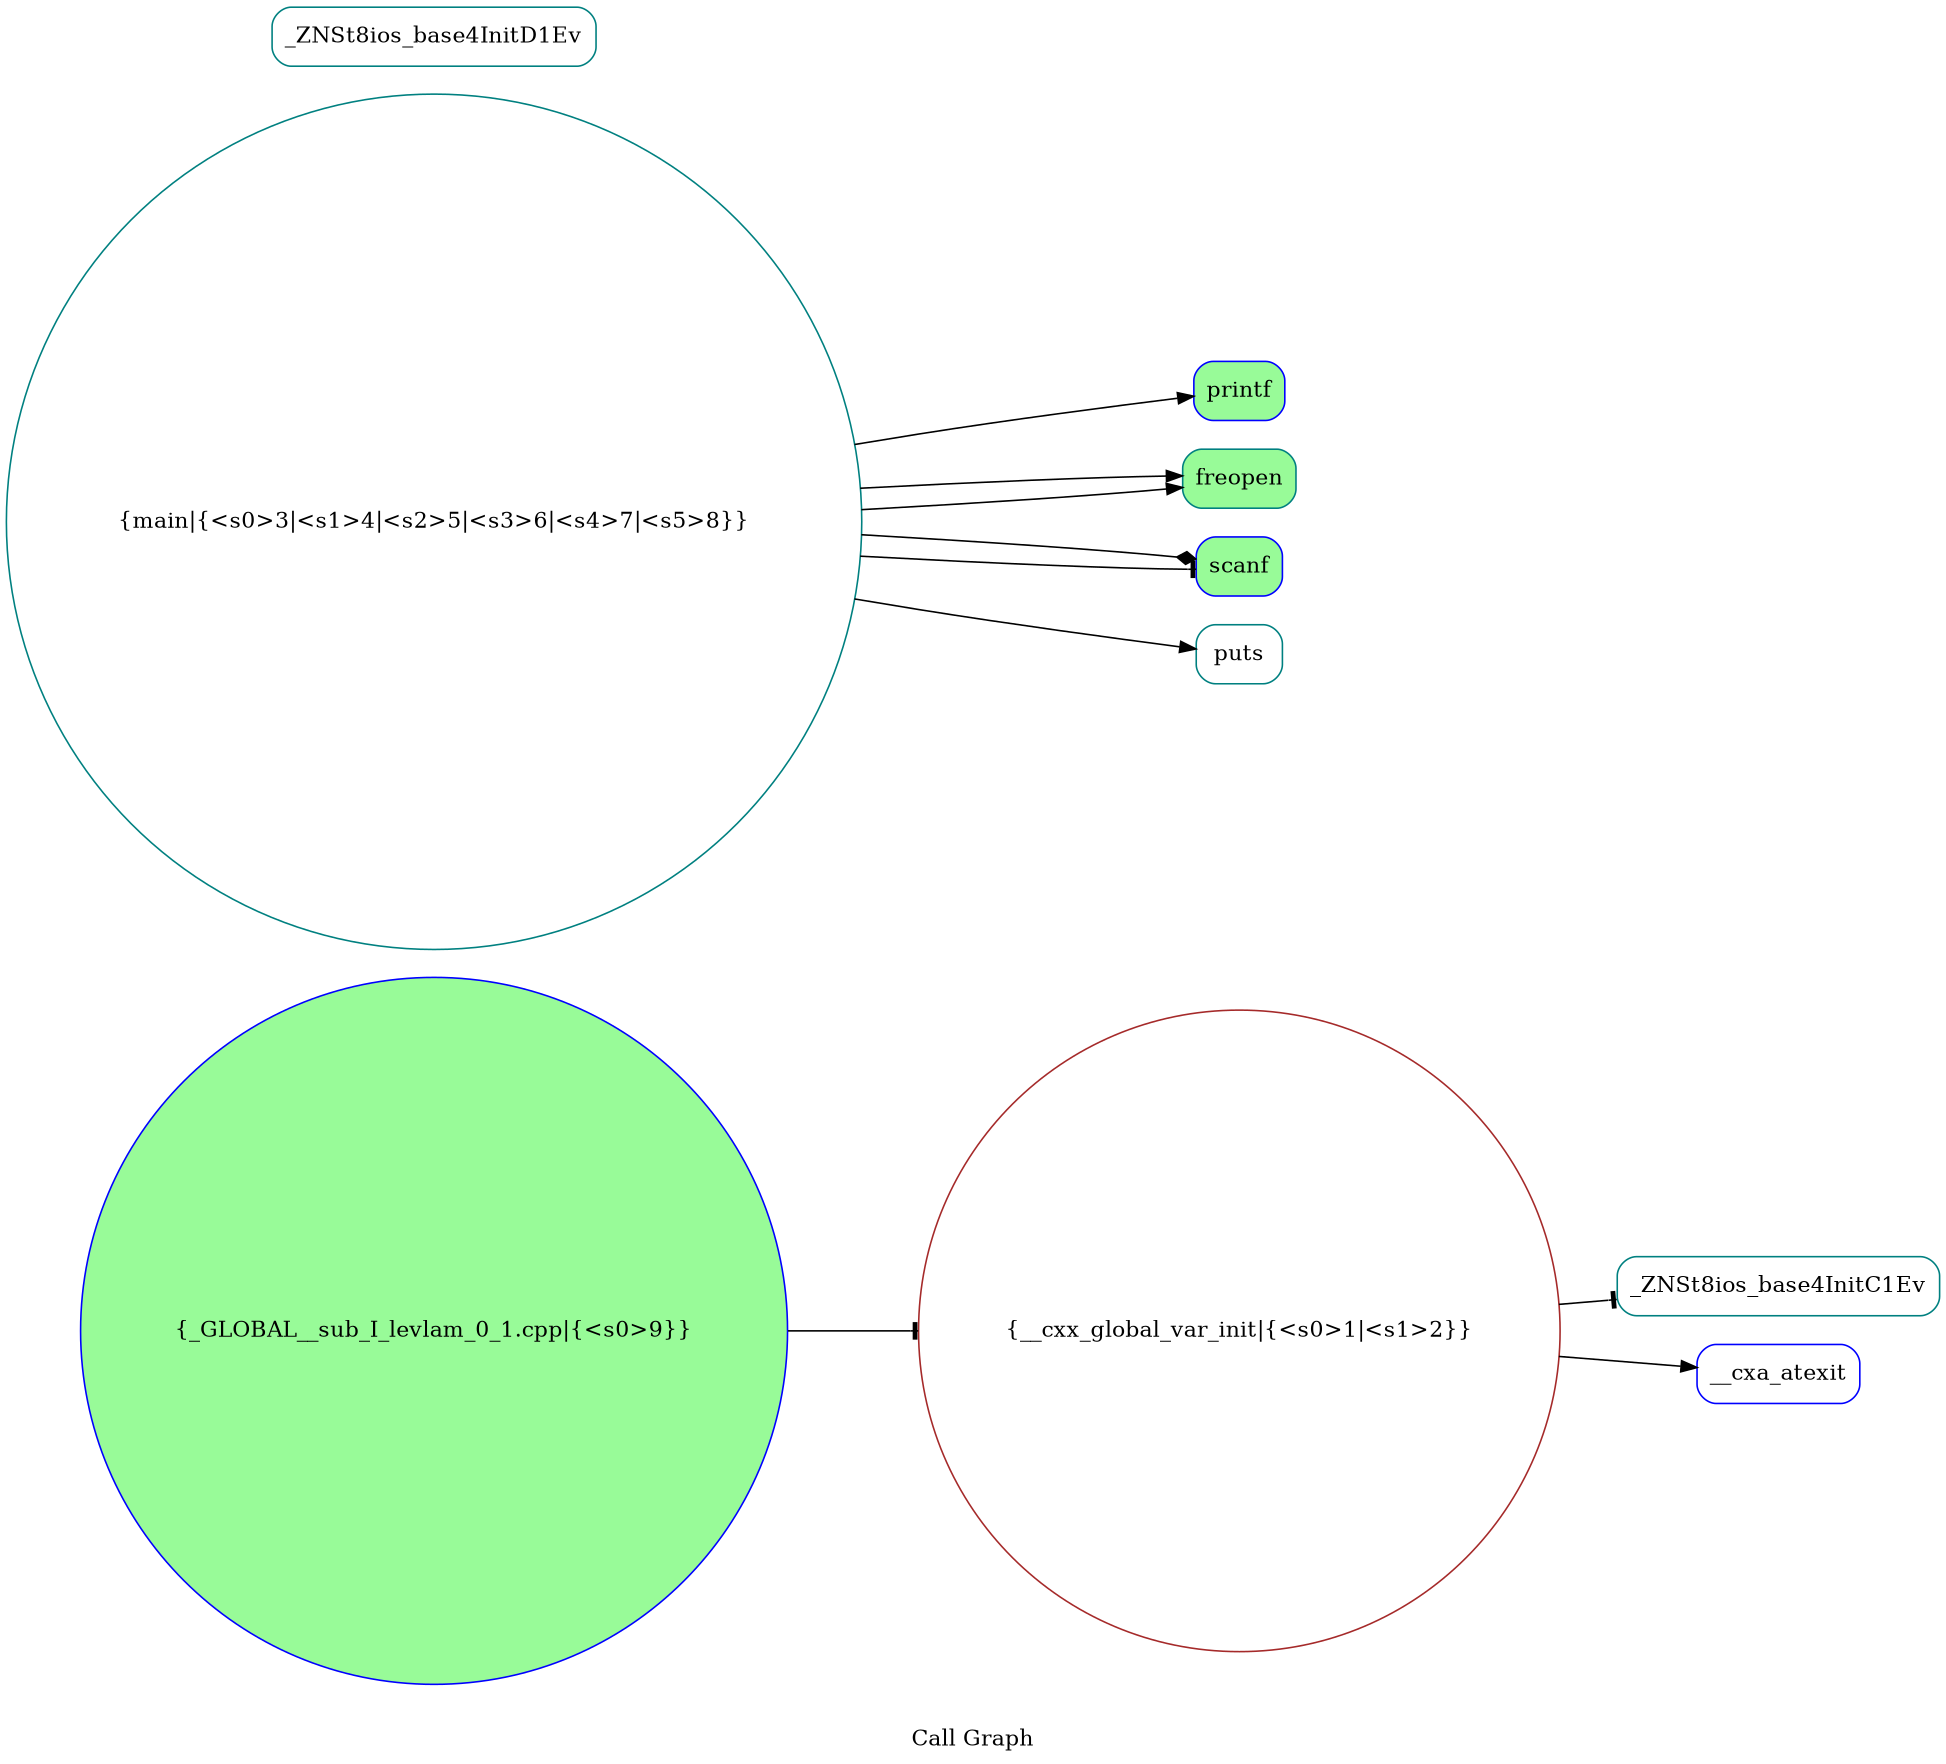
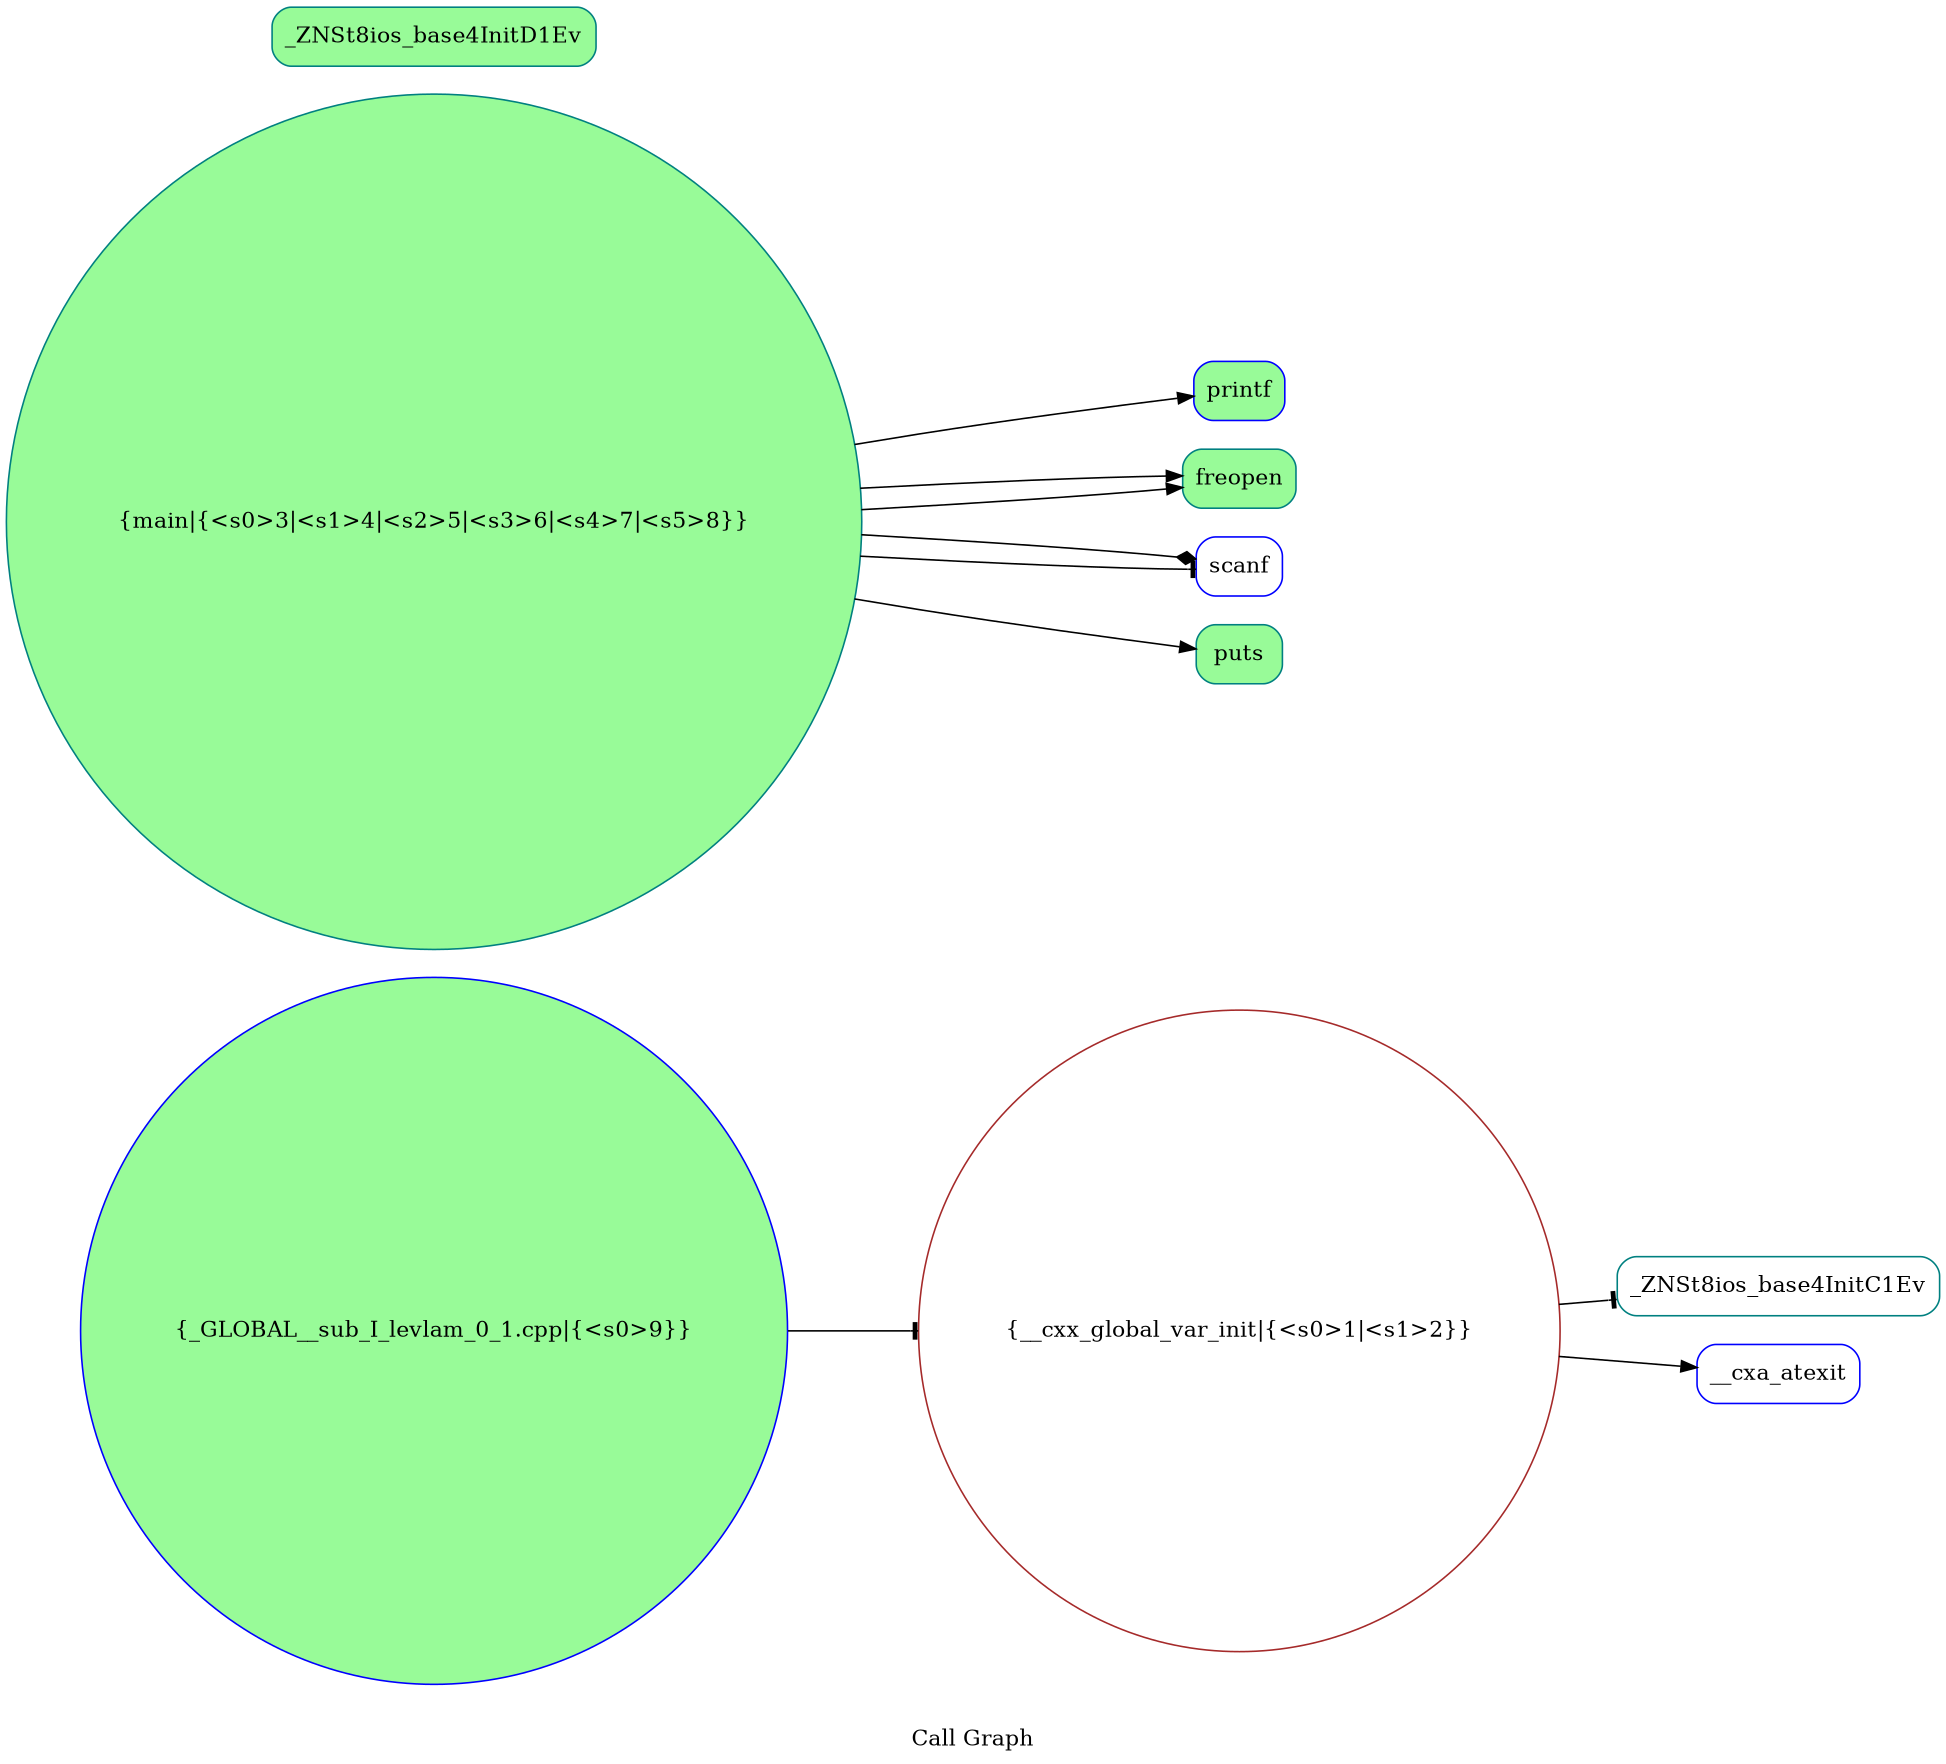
(434, 37) -> (434, 37)
(434, 522) -> (434, 522)
(1239, 566) -> (1239, 566)
(1239, 654) -> (1239, 654)
